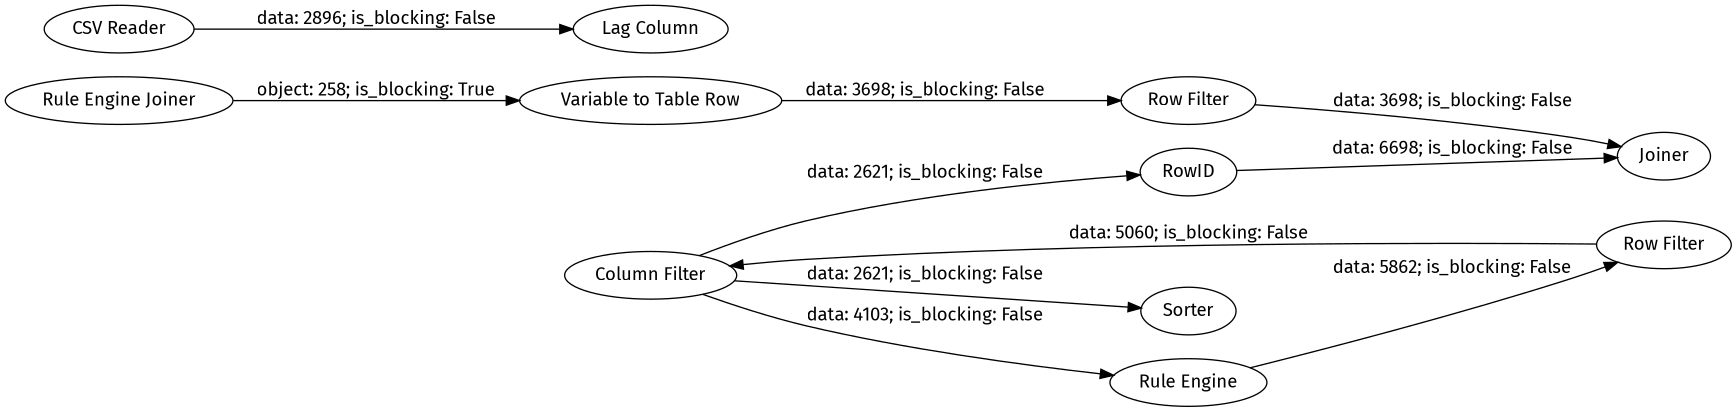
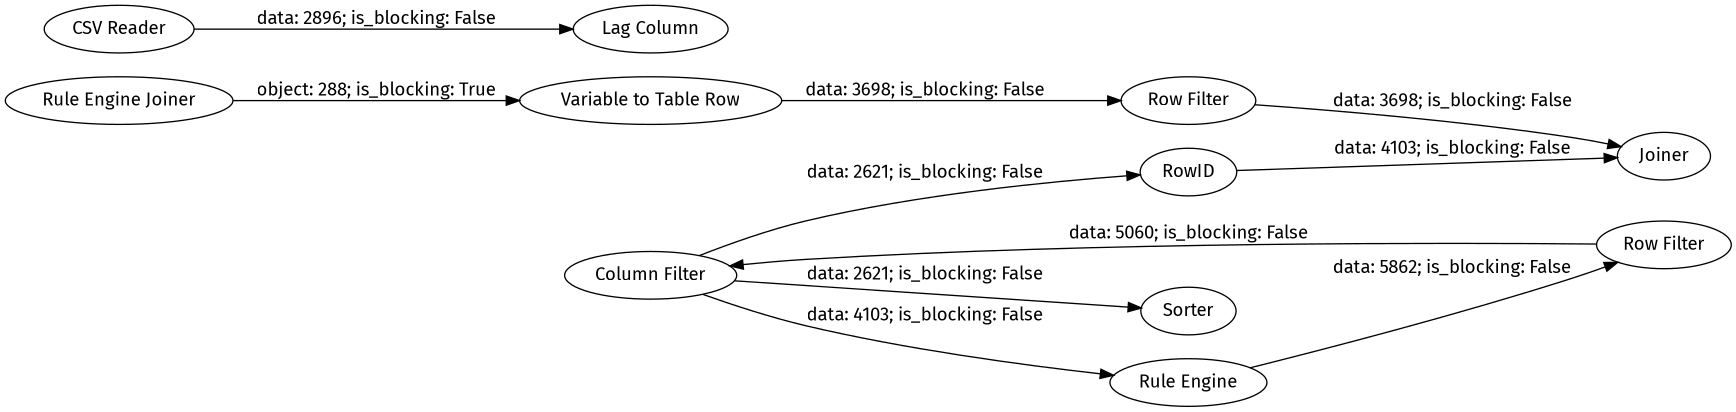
(376, 91) -> (376, 91)
(1453, 149) -> (1453, 149)
